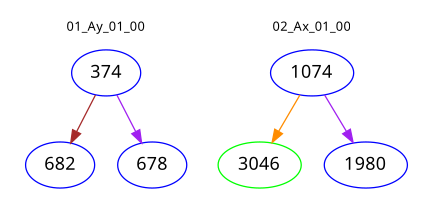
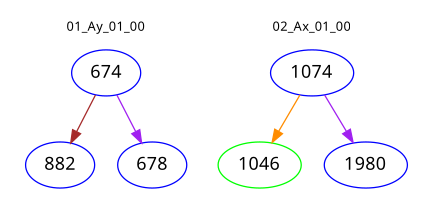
(106, 73) -> (106, 73)
(60, 165) -> (60, 165)
(260, 165) -> (260, 165)
